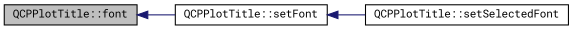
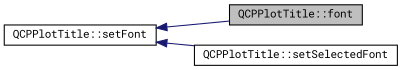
(162, 15) -> (198, 24)
